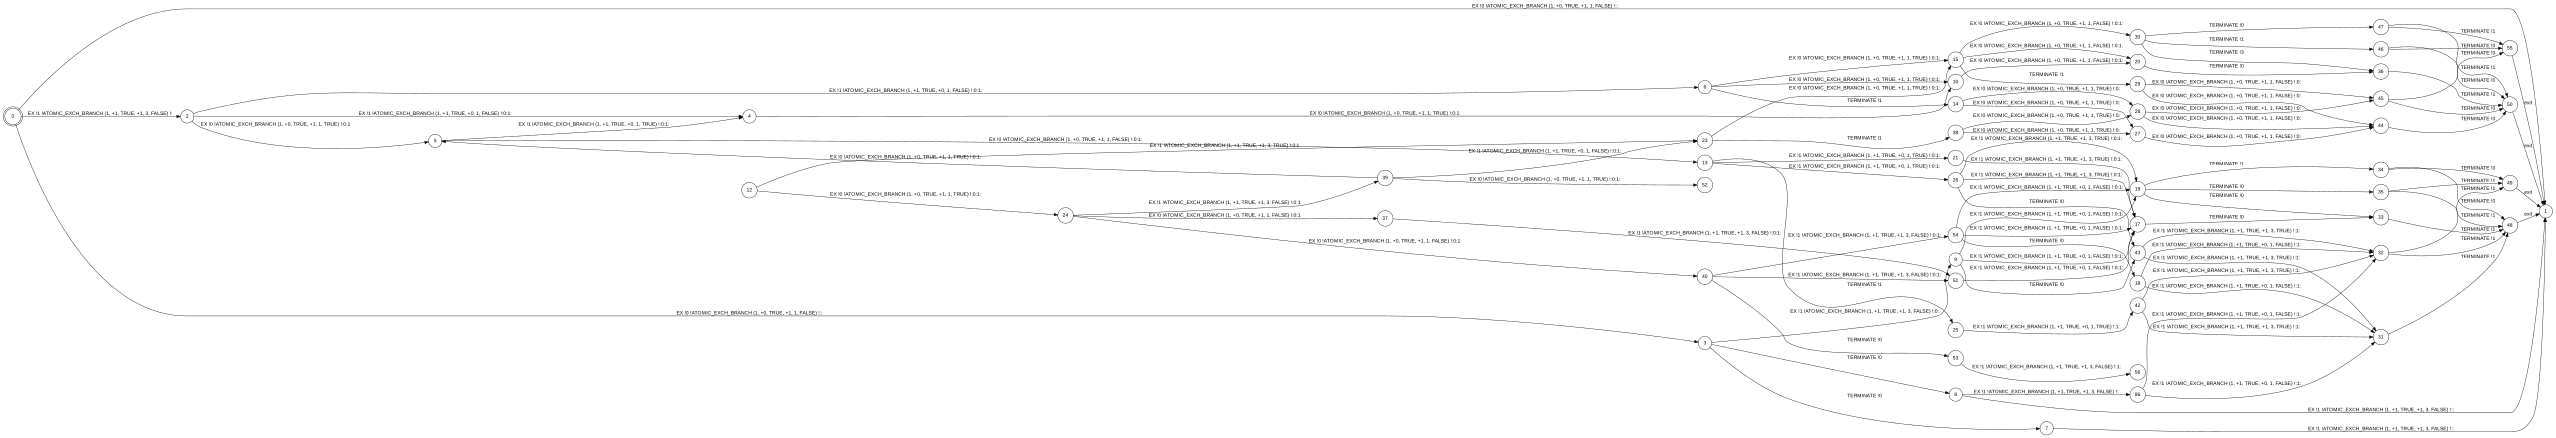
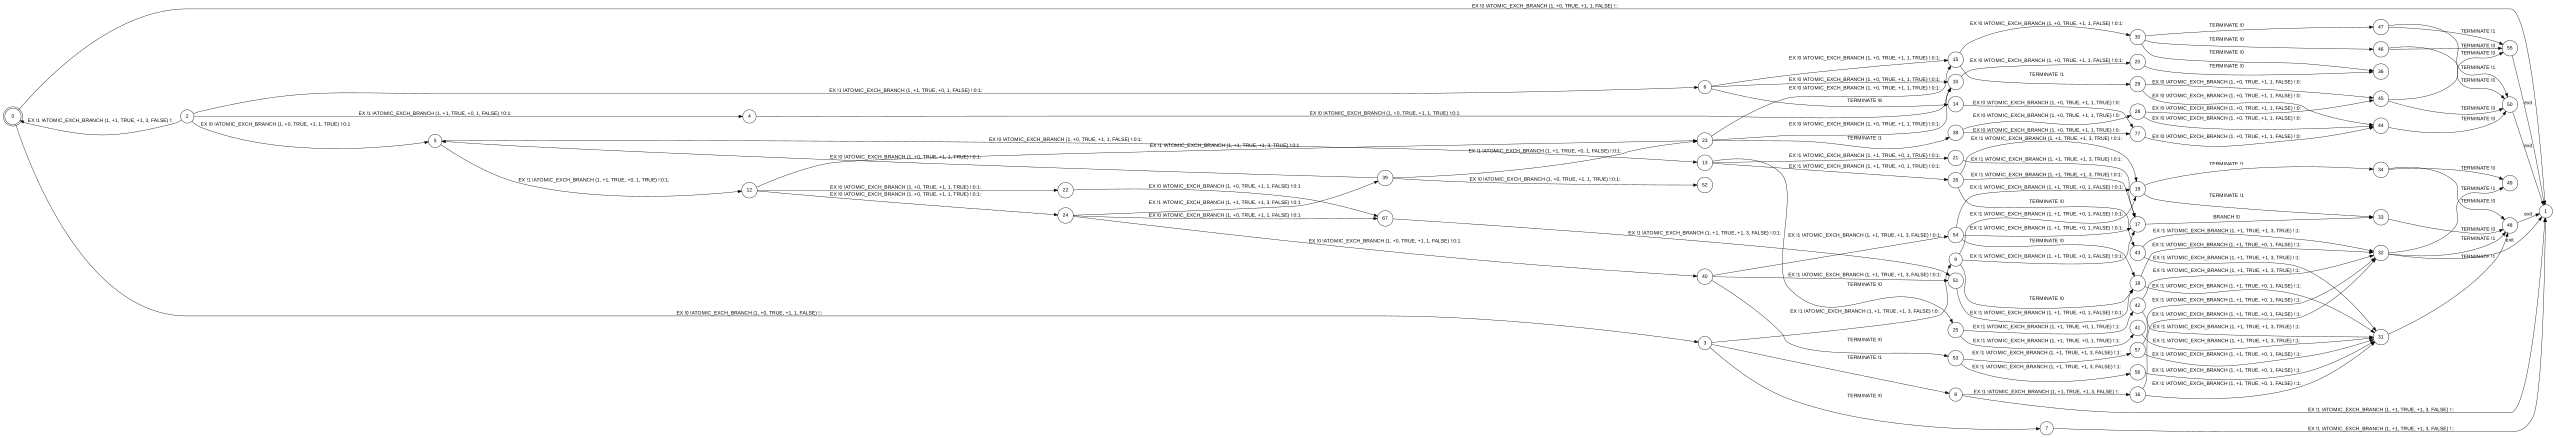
(2227, 39) -> (2227, 39)
(2045, 49) -> none
(2227, 52) -> (2227, 52)
(2447, 83) -> none
(2047, 92) -> none
(1865, 101) -> (1865, 101)
(99, 116) -> (103, 135)
(591, 132) -> (584, 194)
(2138, 134) -> (2138, 134)
none -> (1846, 135)
none -> (1066, 190)
(2381, 192) -> none
(2227, 196) -> (2227, 196)
(2527, 196) -> (2470, 258)
(2227, 217) -> (2227, 217)
(1385, 218) -> (1385, 218)
(2478, 229) -> (2478, 229)
(2063, 279) -> (2044, 323)
(1865, 285) -> (1865, 285)
(2047, 295) -> (2033, 308)
none -> (2138, 328)
none -> (2138, 350)
(1865, 358) -> (1865, 358)
none -> (2262, 378)
(2138, 395) -> (2138, 395)
